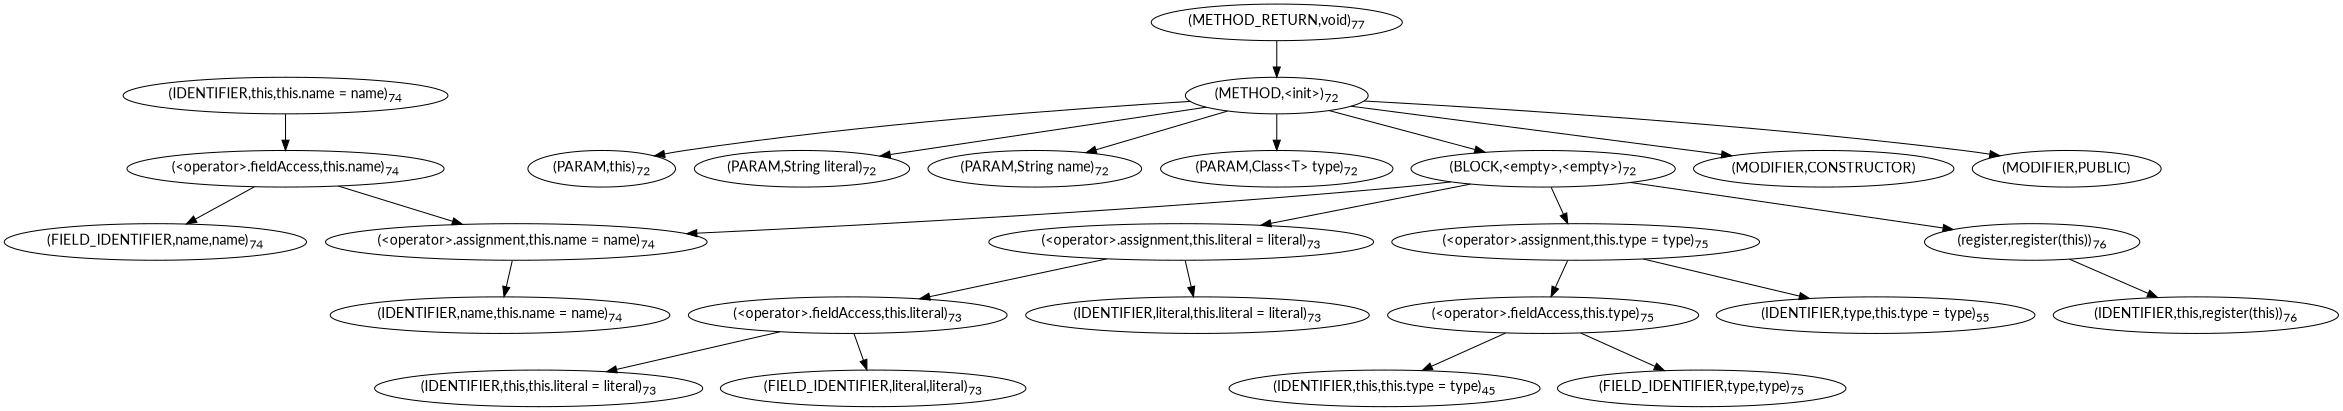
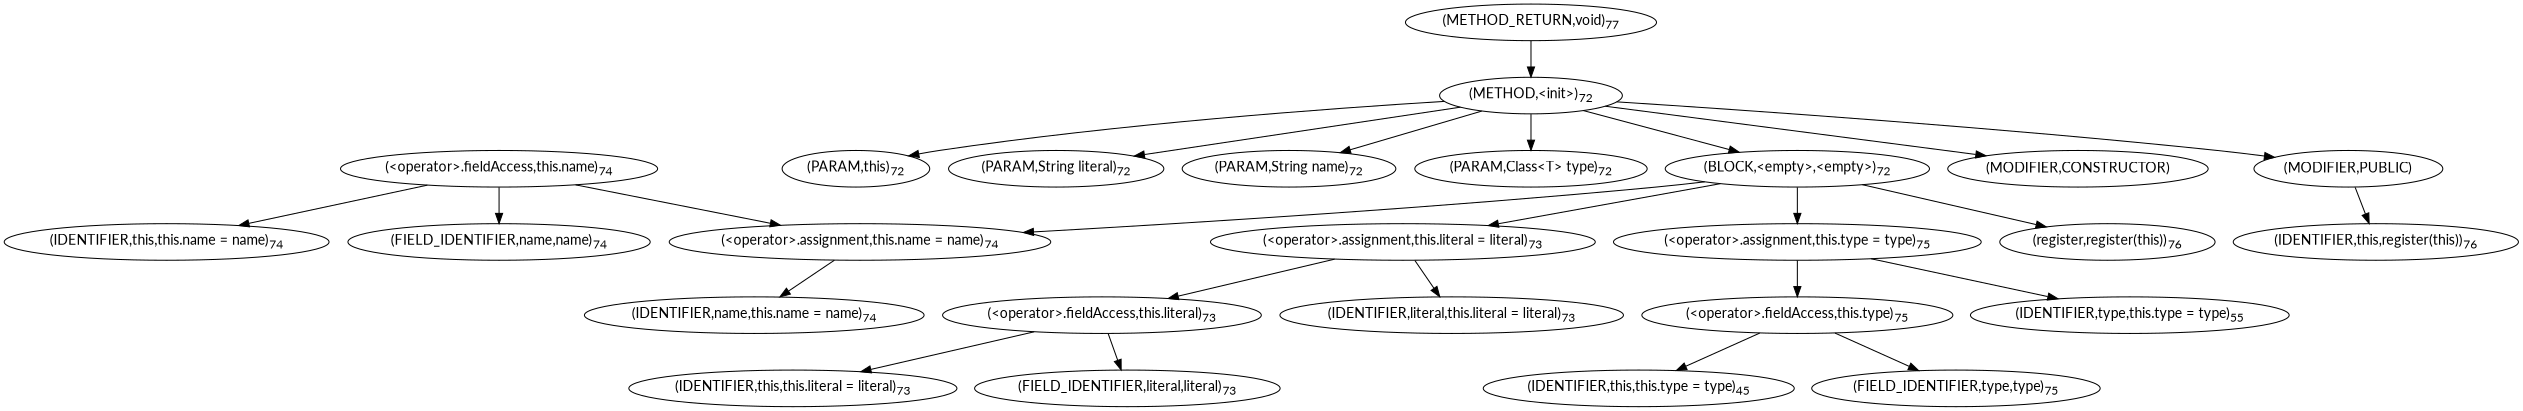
(286, 127) -> (338, 204)
(2109, 276) -> (2360, 201)
